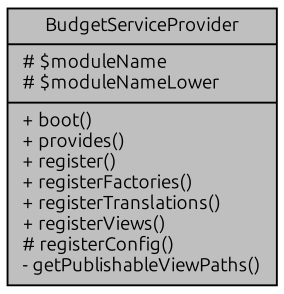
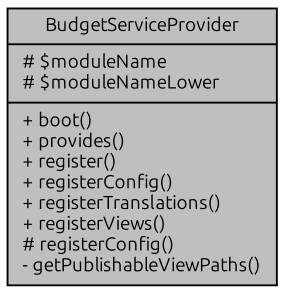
(108, 183) -> (98, 183)
